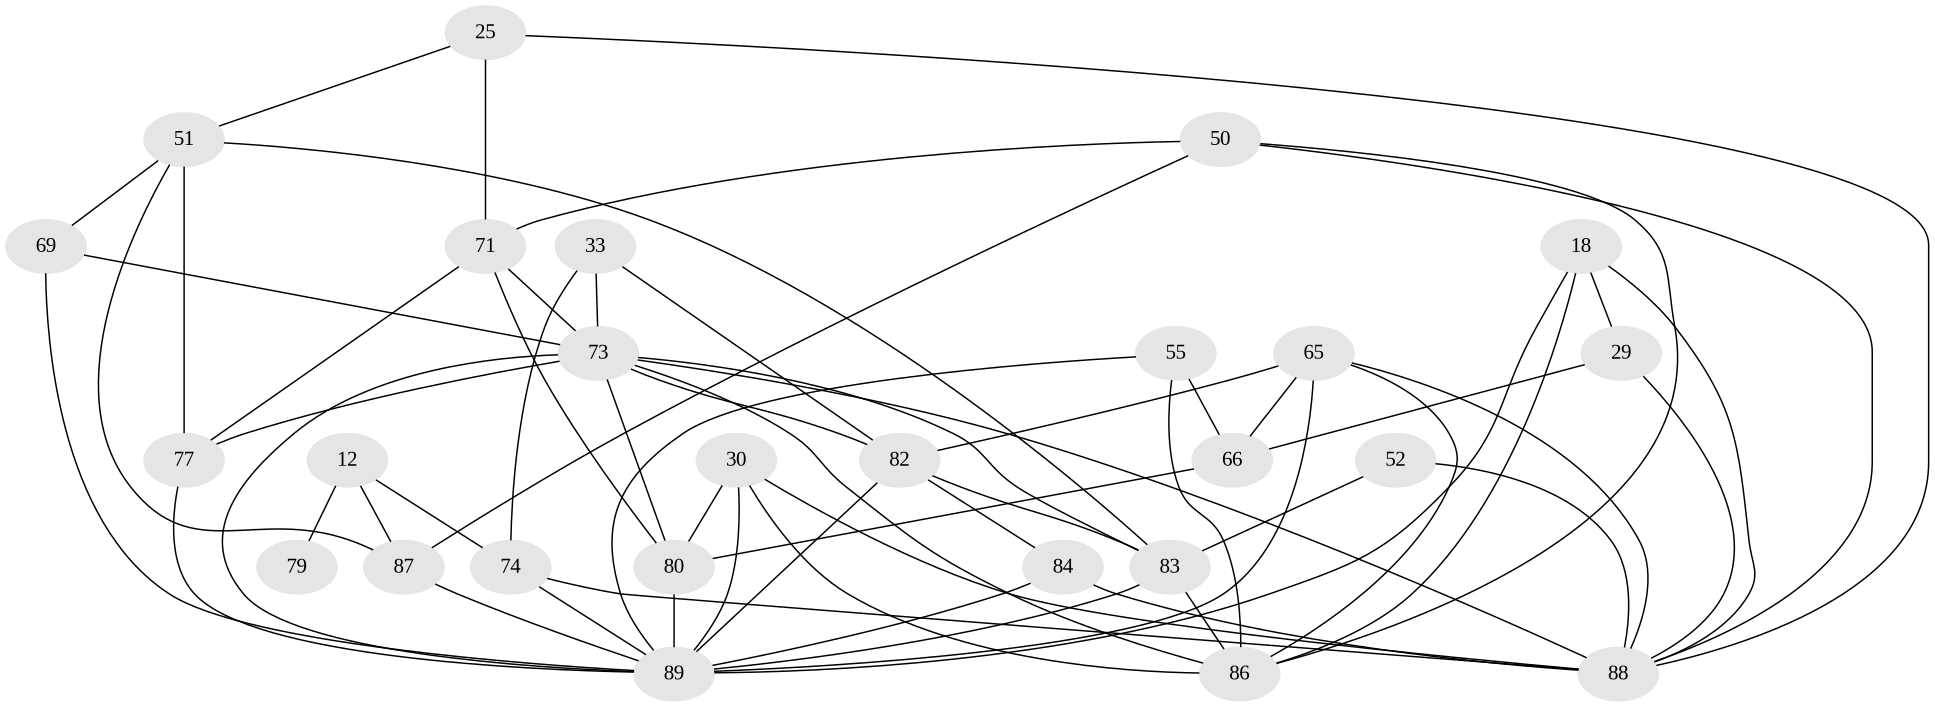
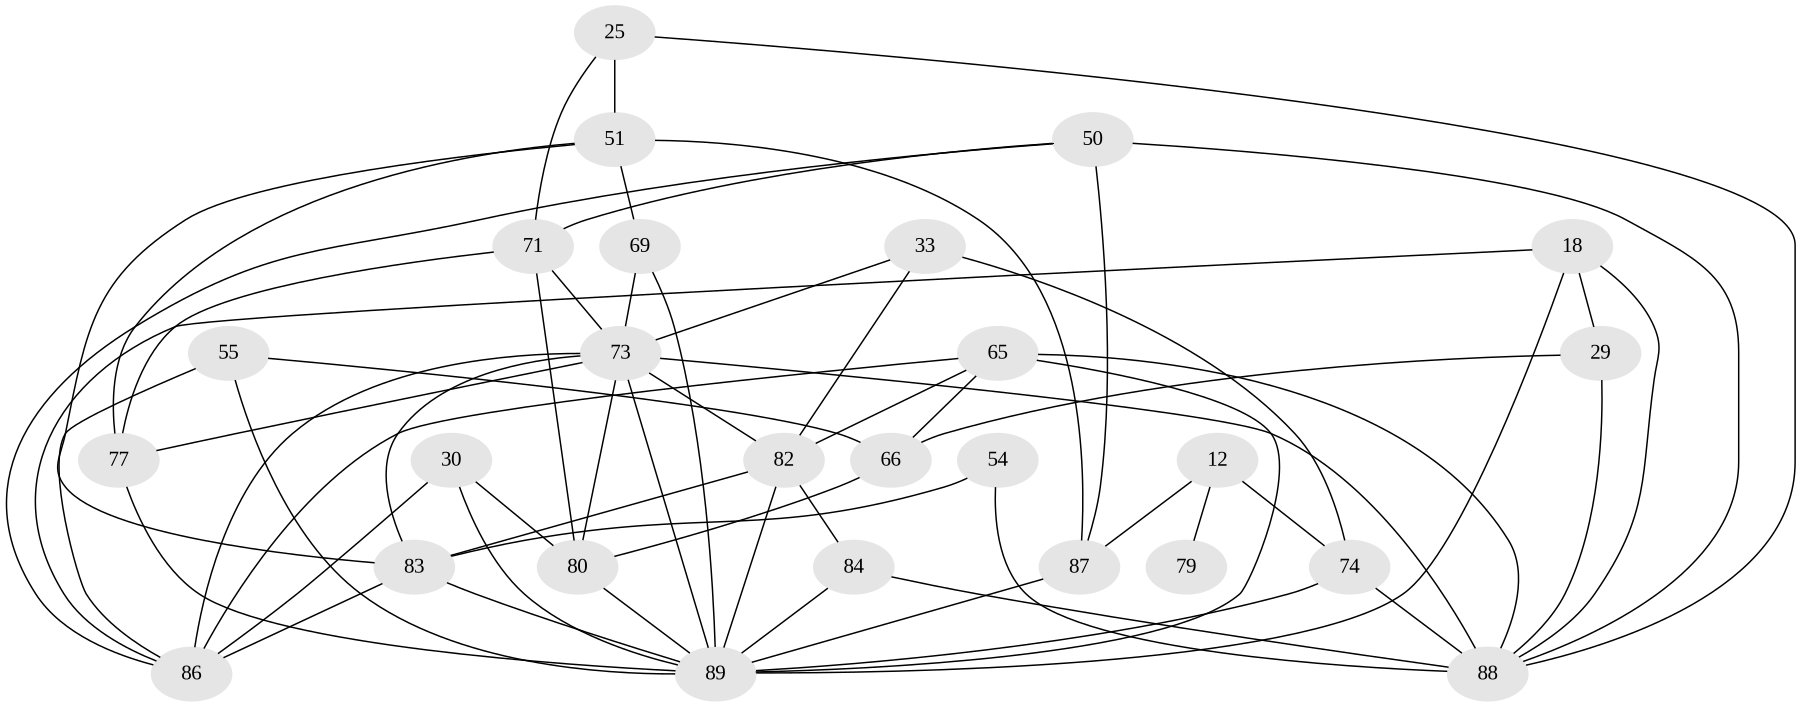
(1396, 460) -> (998, 460)
(1117, 616) -> none
